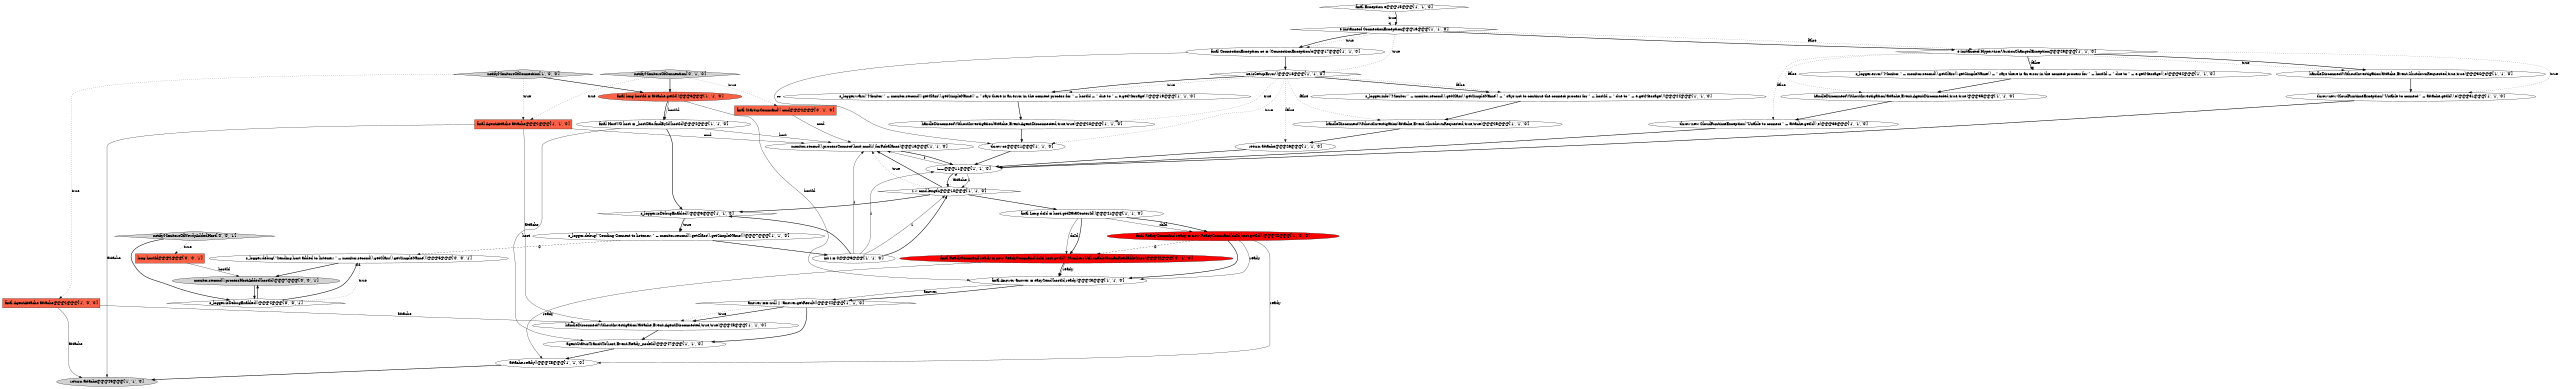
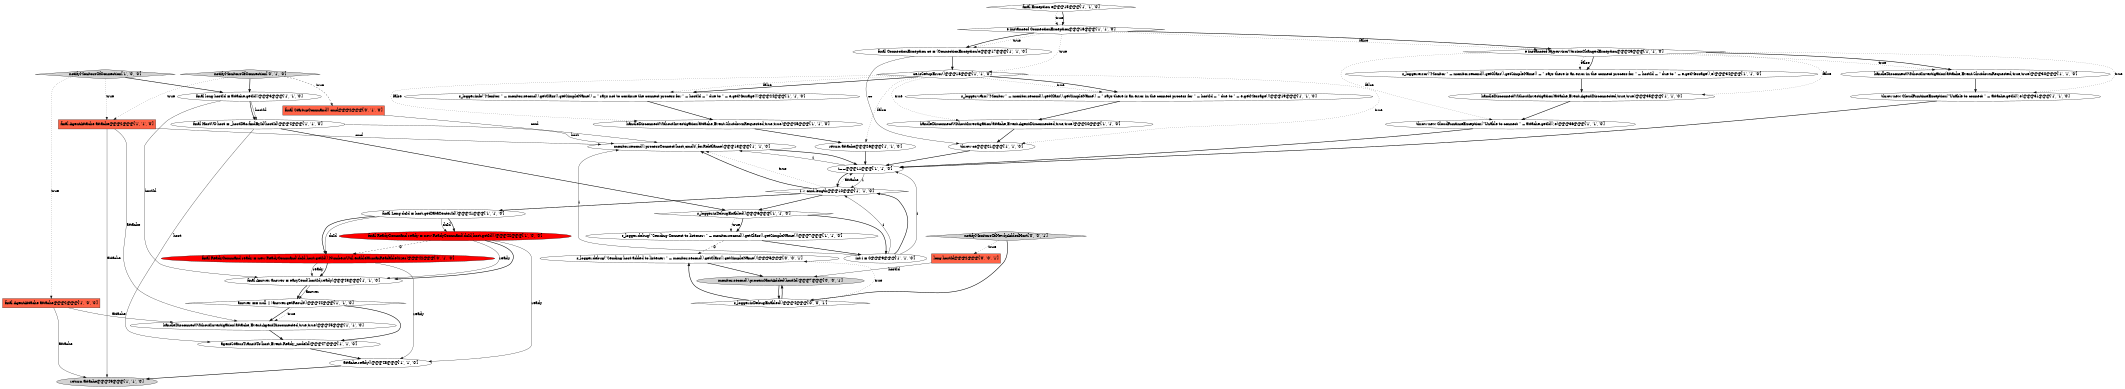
(732, 88) -> (311, 85)
(670, 97) -> (249, 97)
(796, 223) -> (856, 221)
